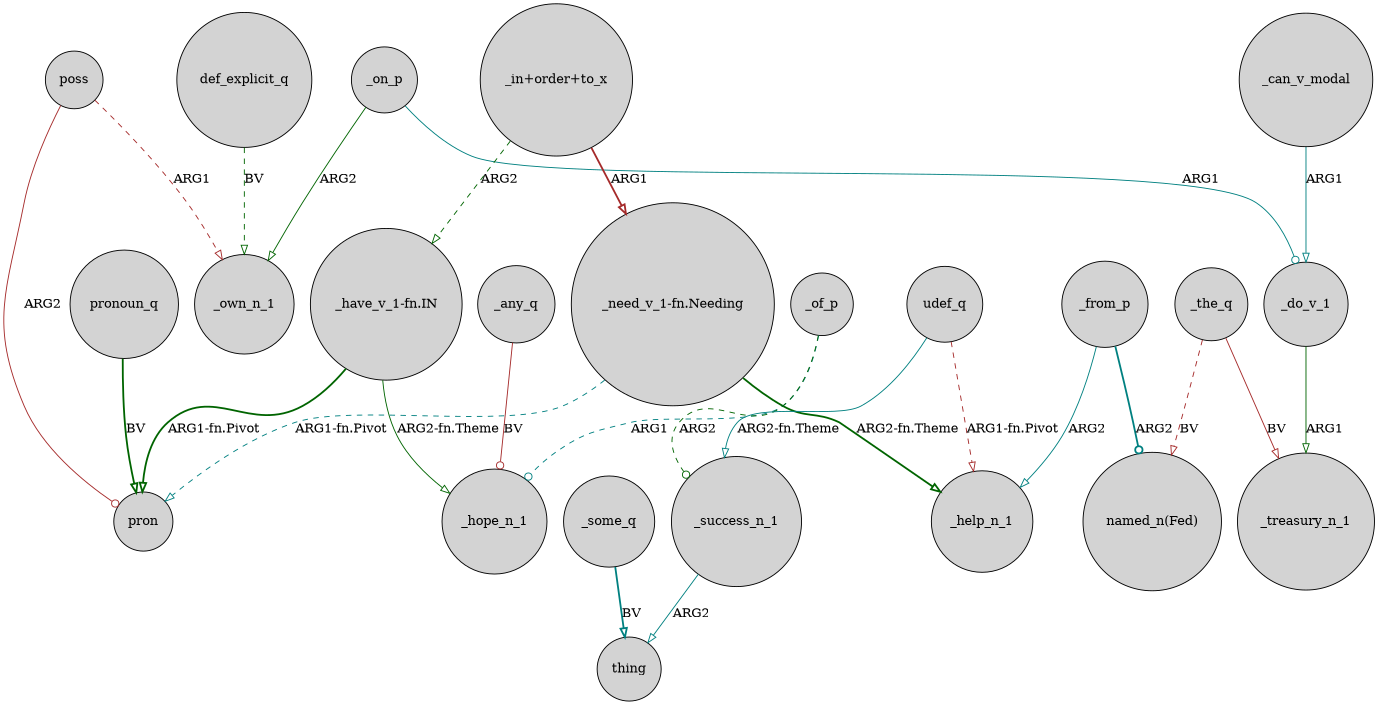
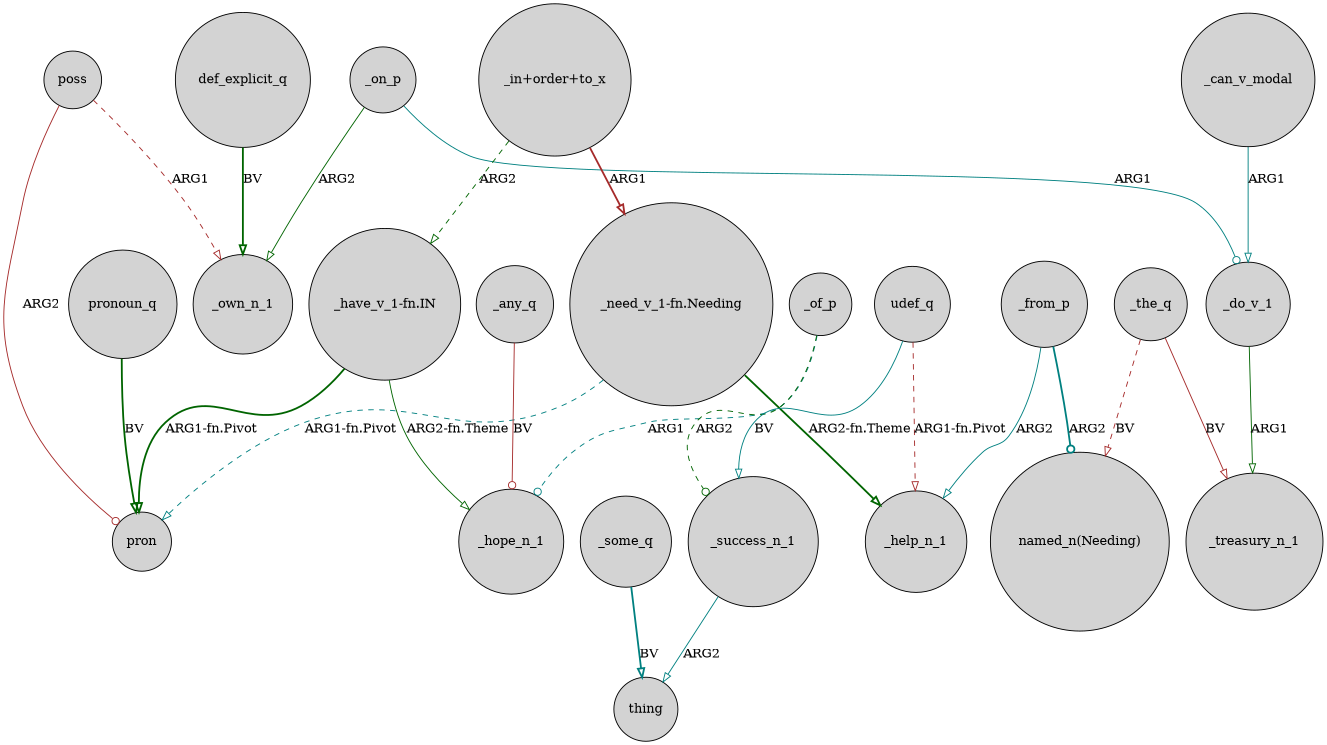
(244, 196) -> (243, 196)
(788, 429) -> (764, 429)
(1152, 522) -> (1080, 542)
